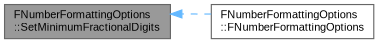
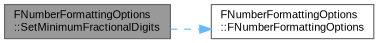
(197, 14) -> (185, 29)
